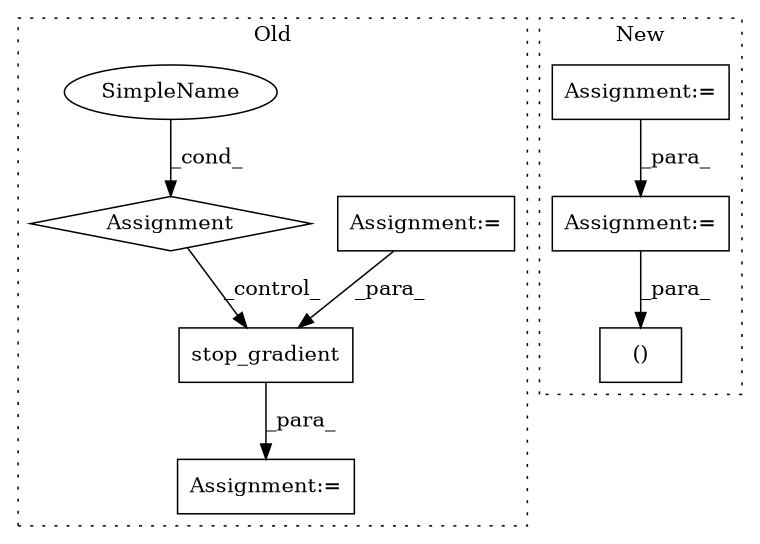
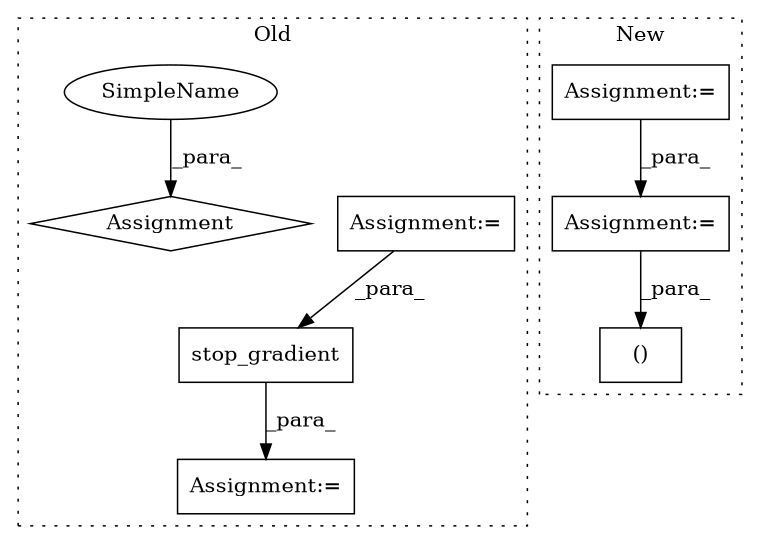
(207, 158) -> (207, 158)
(213, 282) -> none
